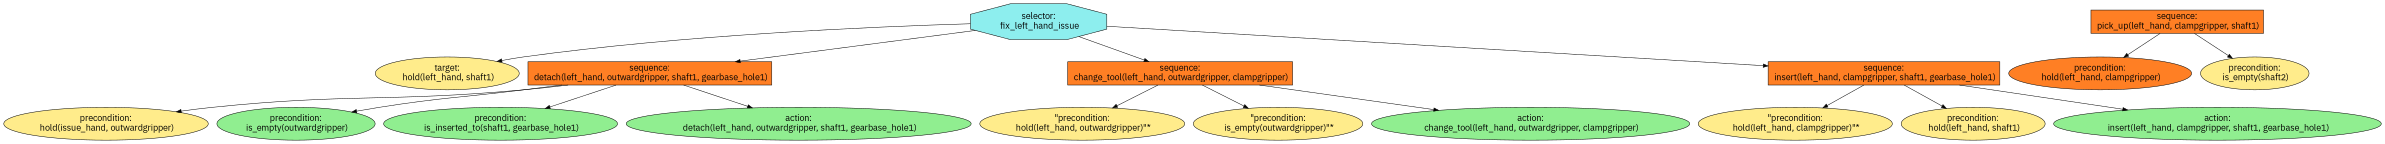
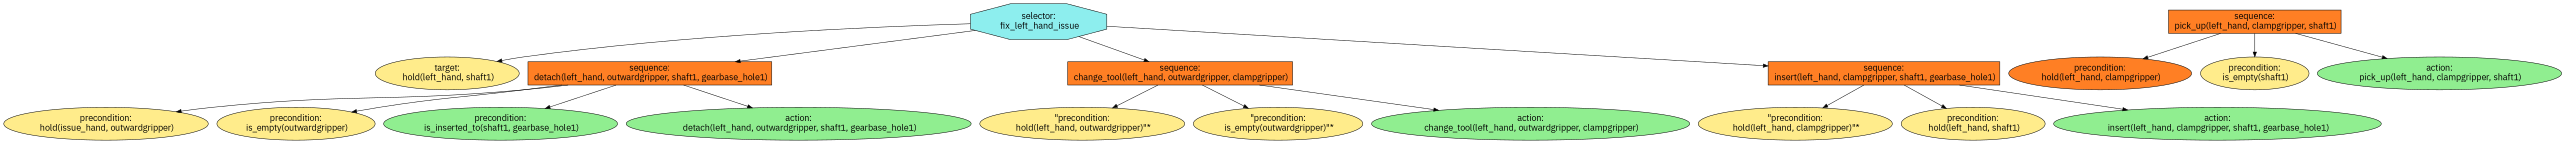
(2255, 73) -> (2255, 73)
none -> (2439, 73)
(296, 124) -> (296, 124)
